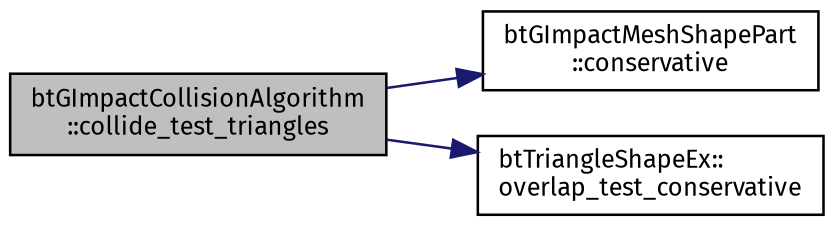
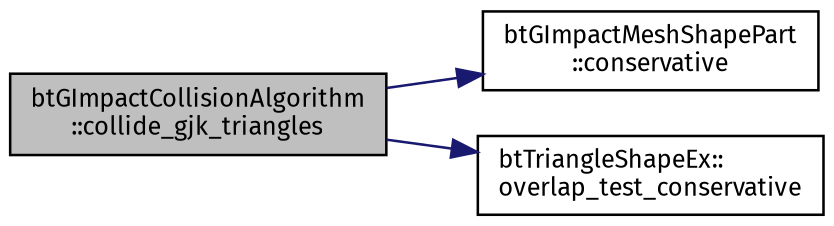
(198, 114) -> (198, 114)
